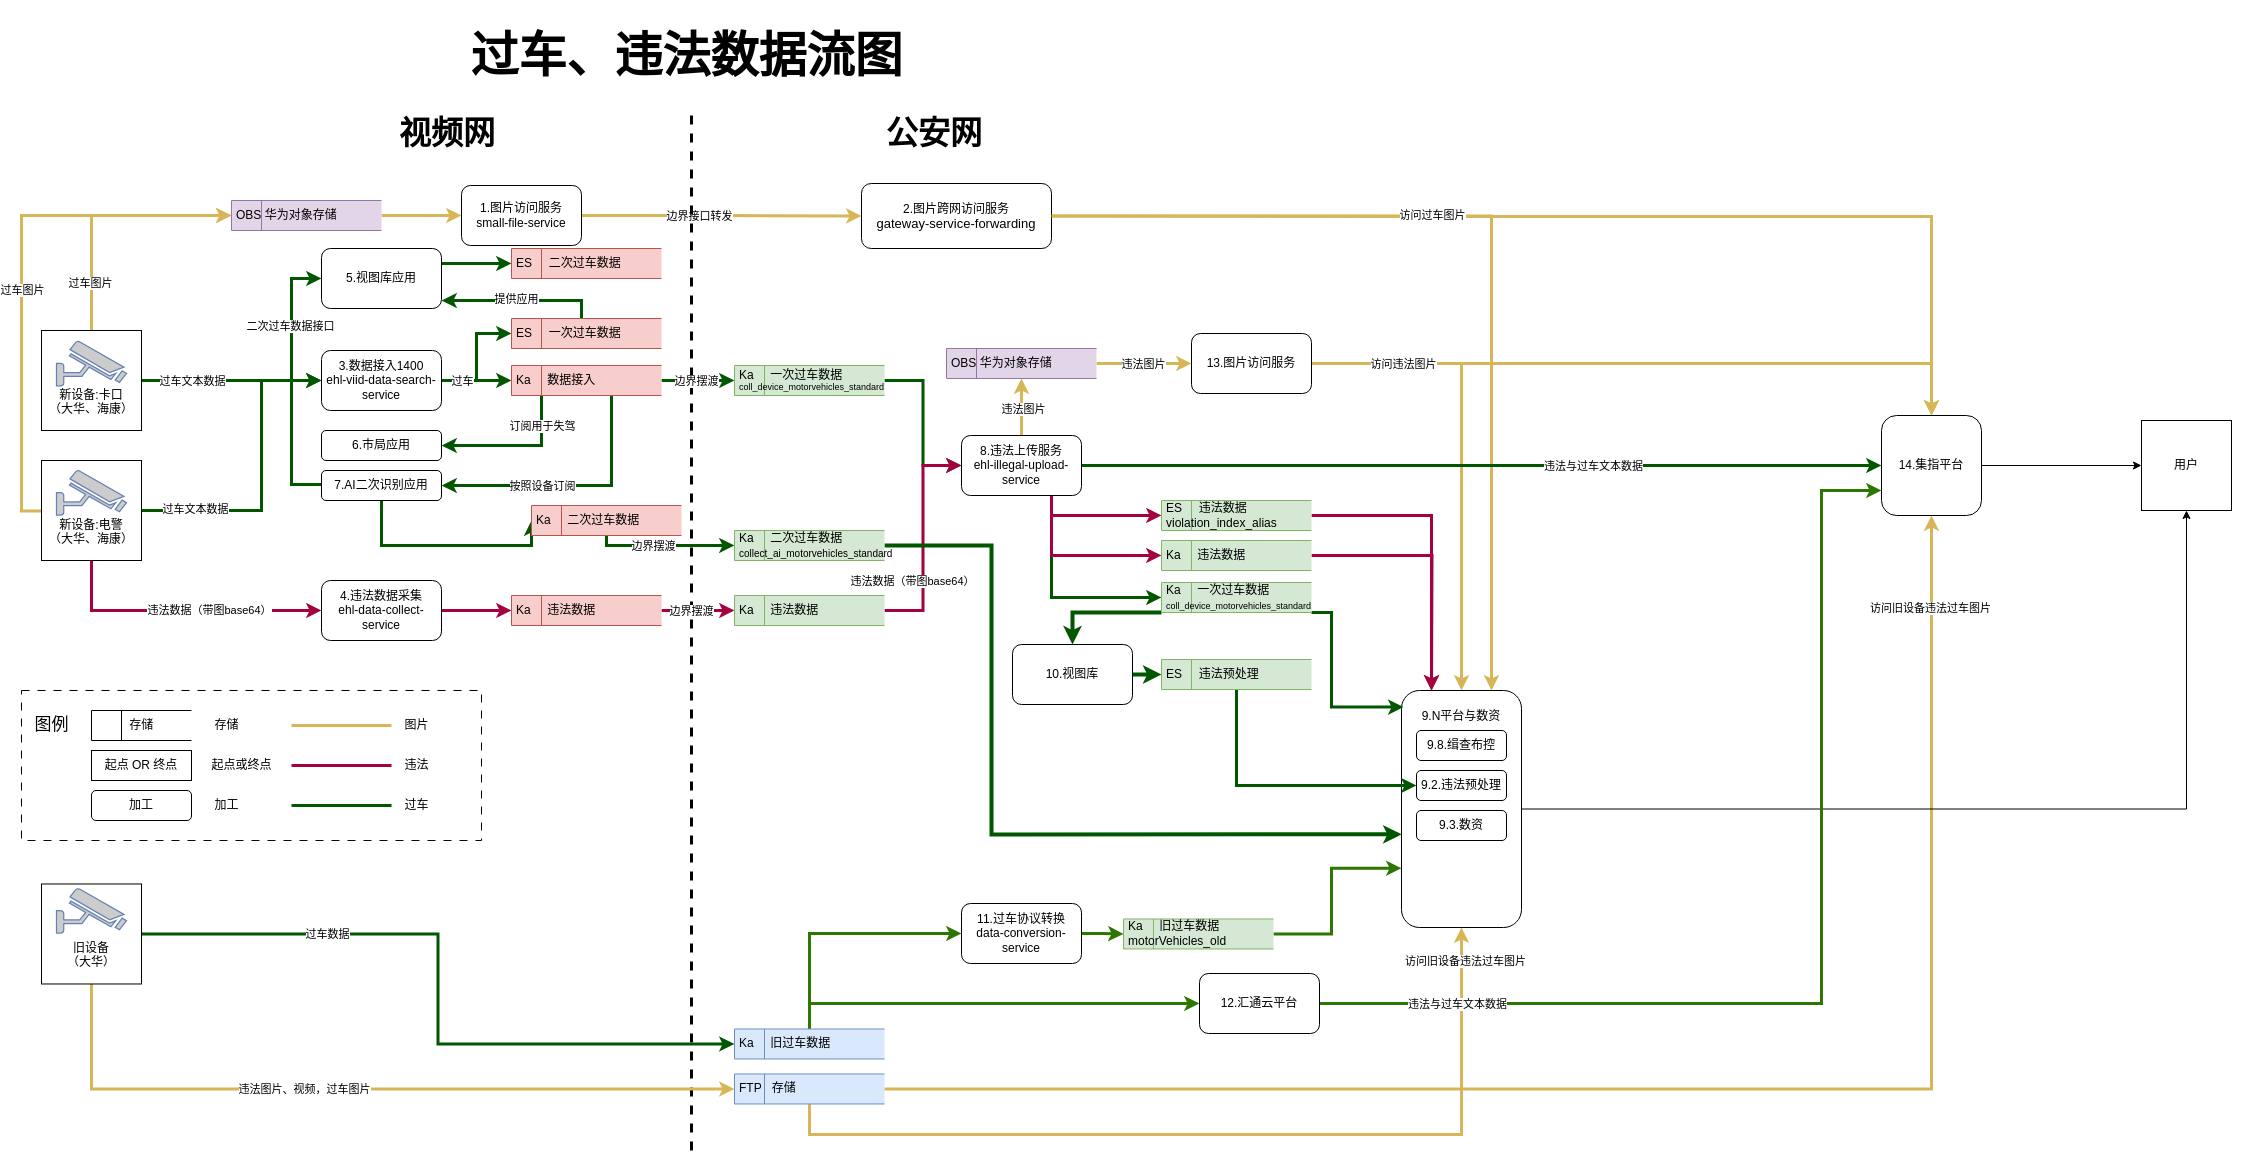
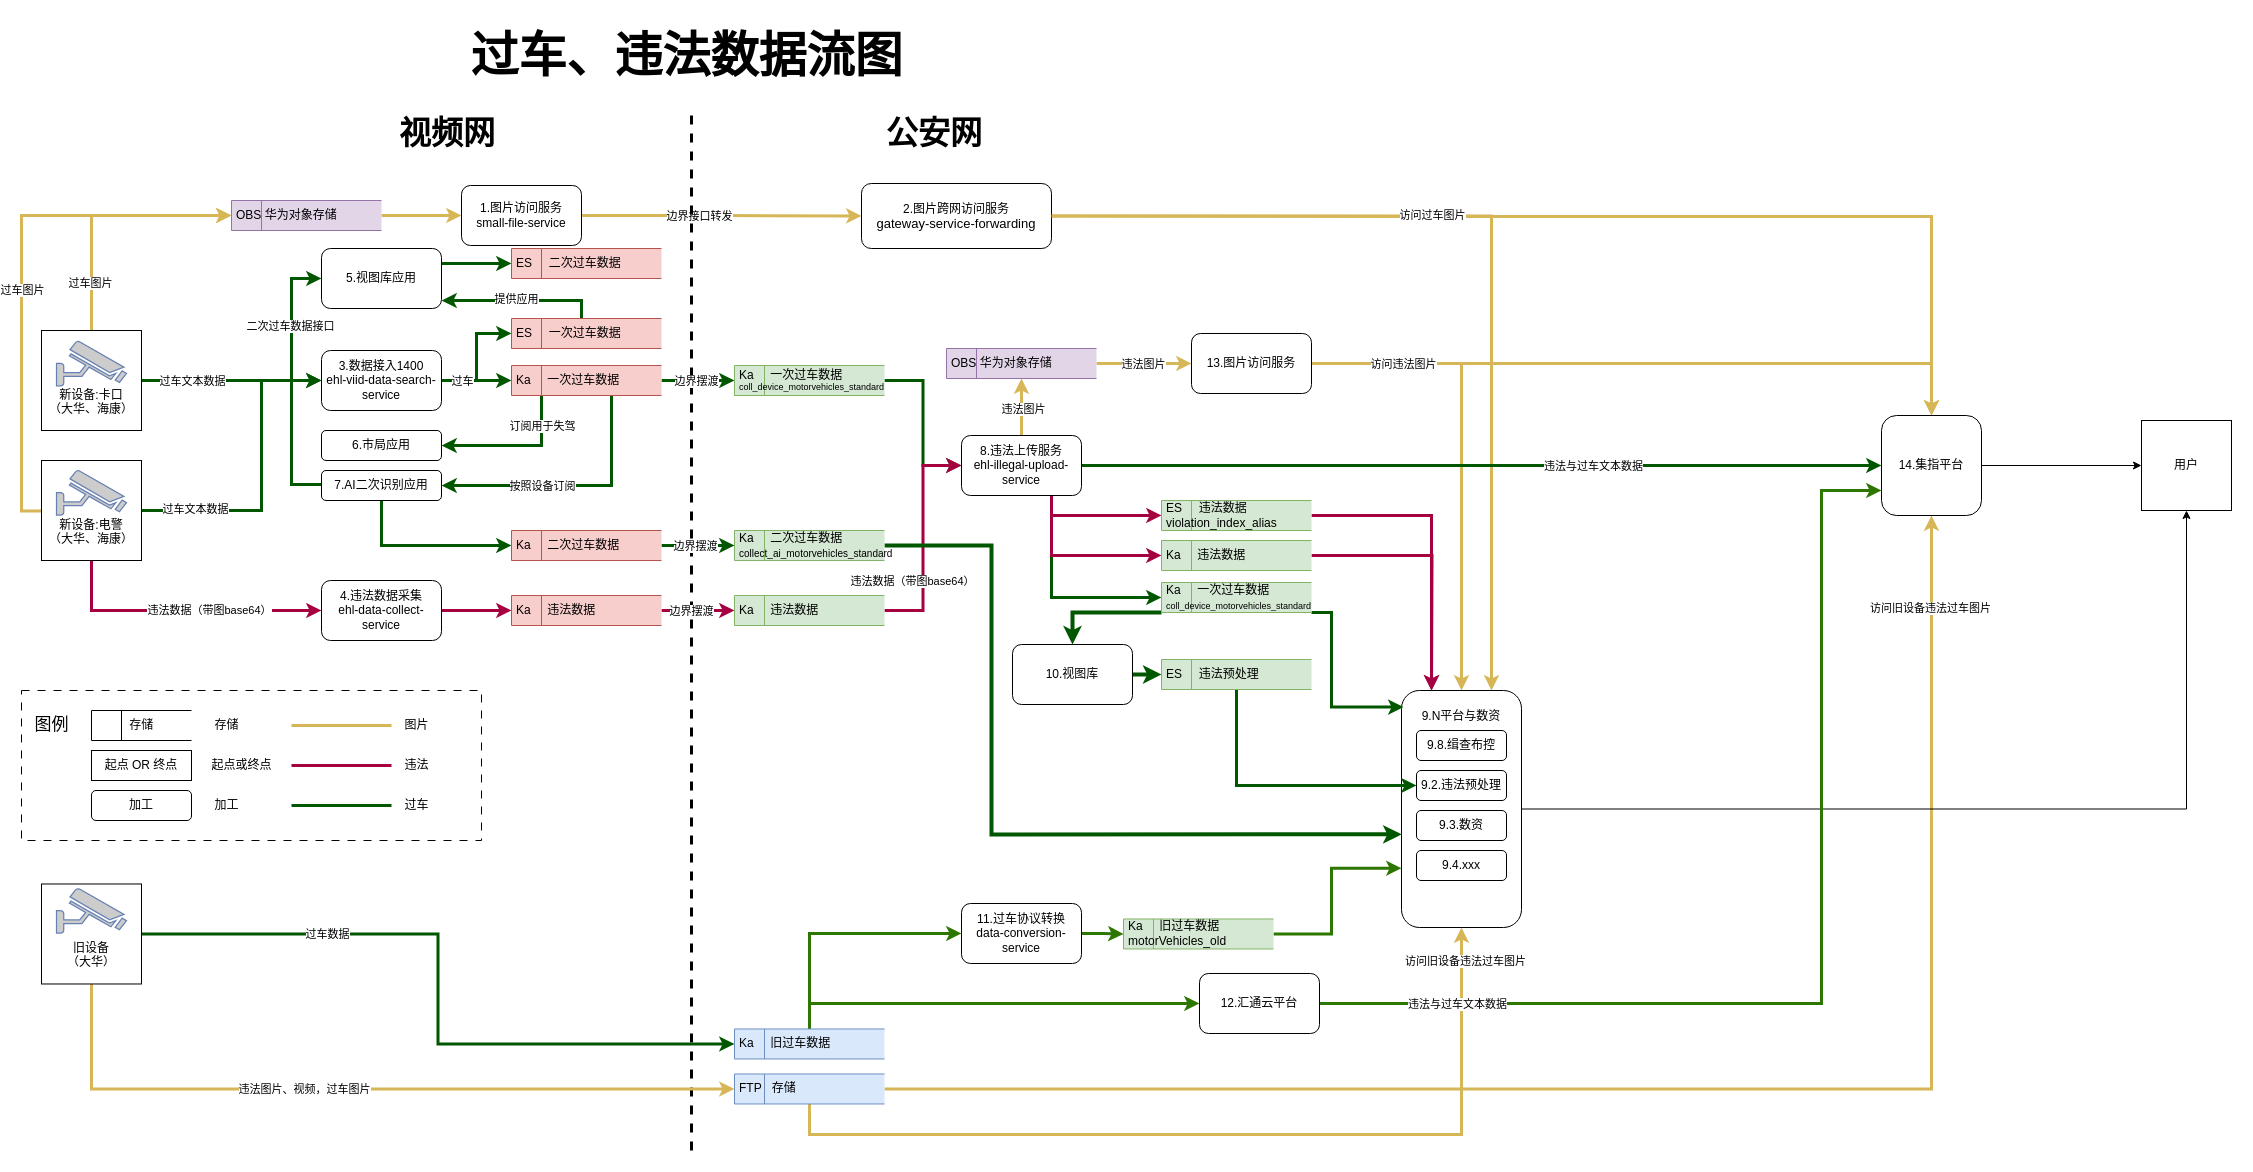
(561, 381) -> (573, 381)
(607, 521) -> (587, 546)
none -> (1462, 866)
